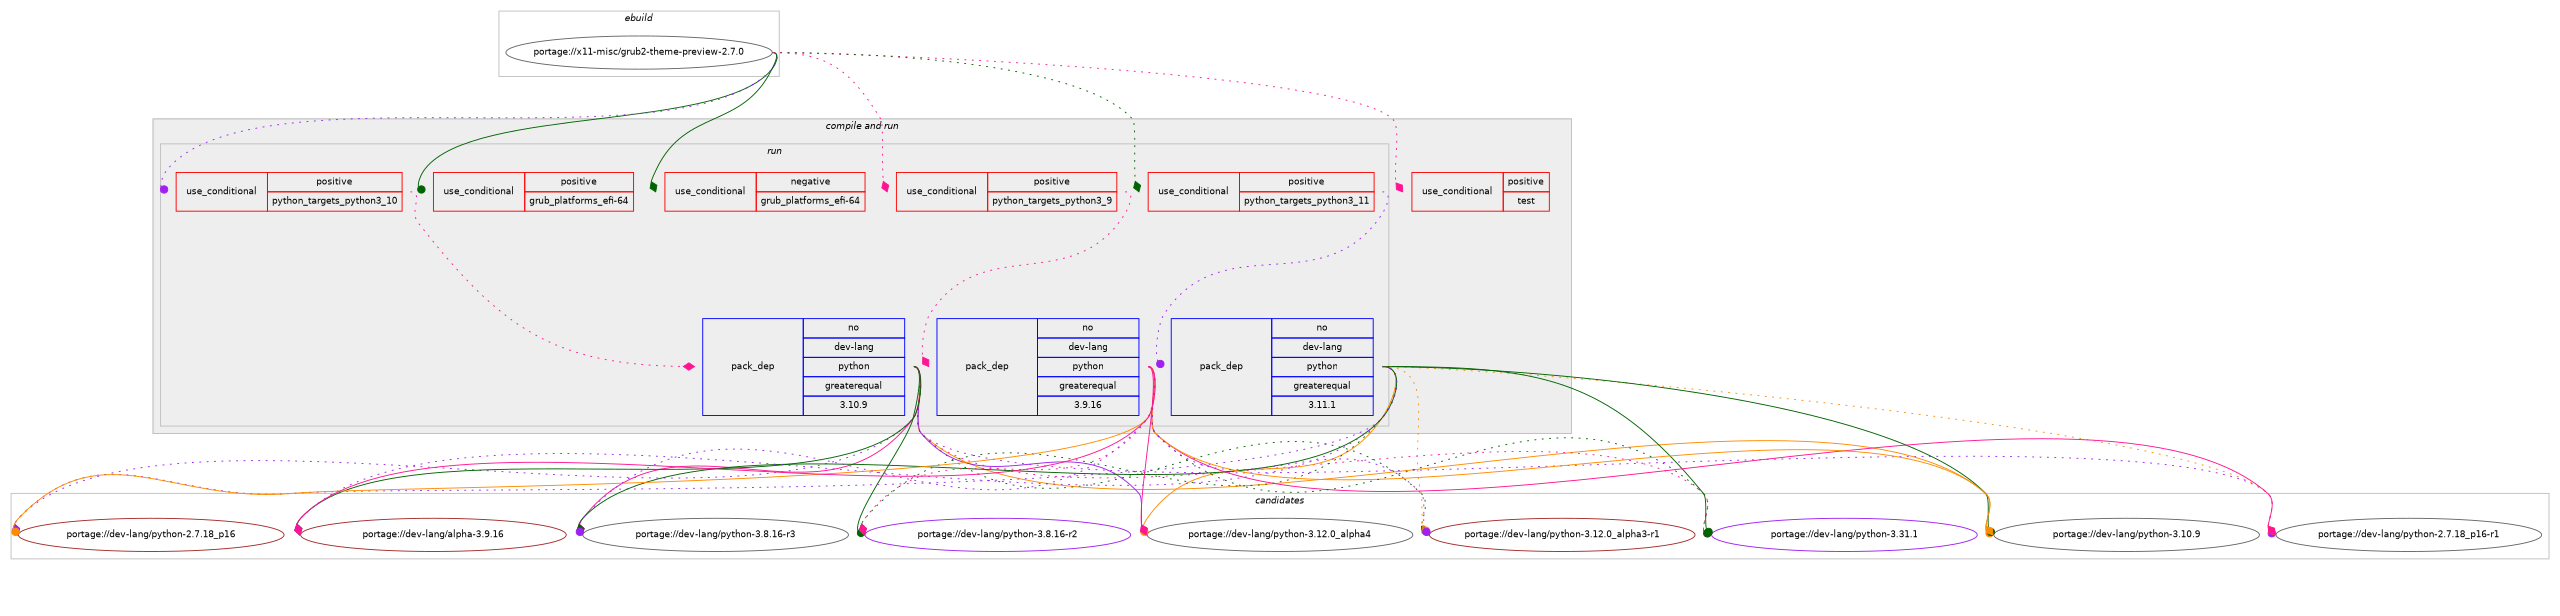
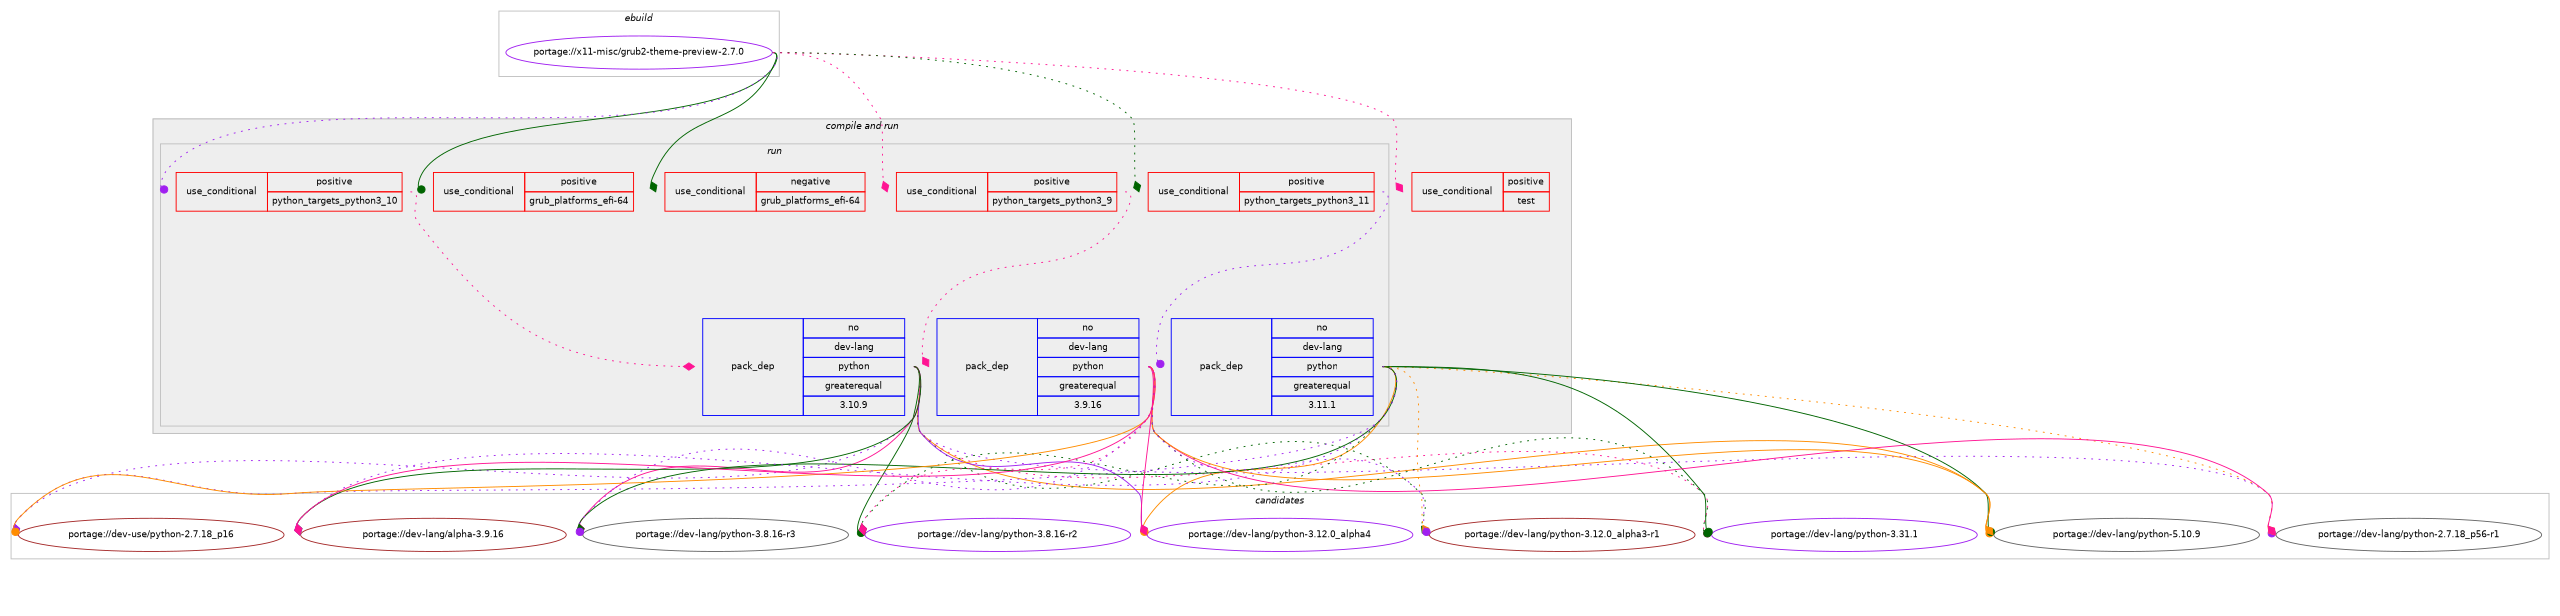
(639, 53) -> (639, 53)
(151, 535) -> (151, 535)
(1280, 535) -> (1280, 535)
(2127, 535) -> (2127, 535)
(2409, 535) -> (2409, 535)
